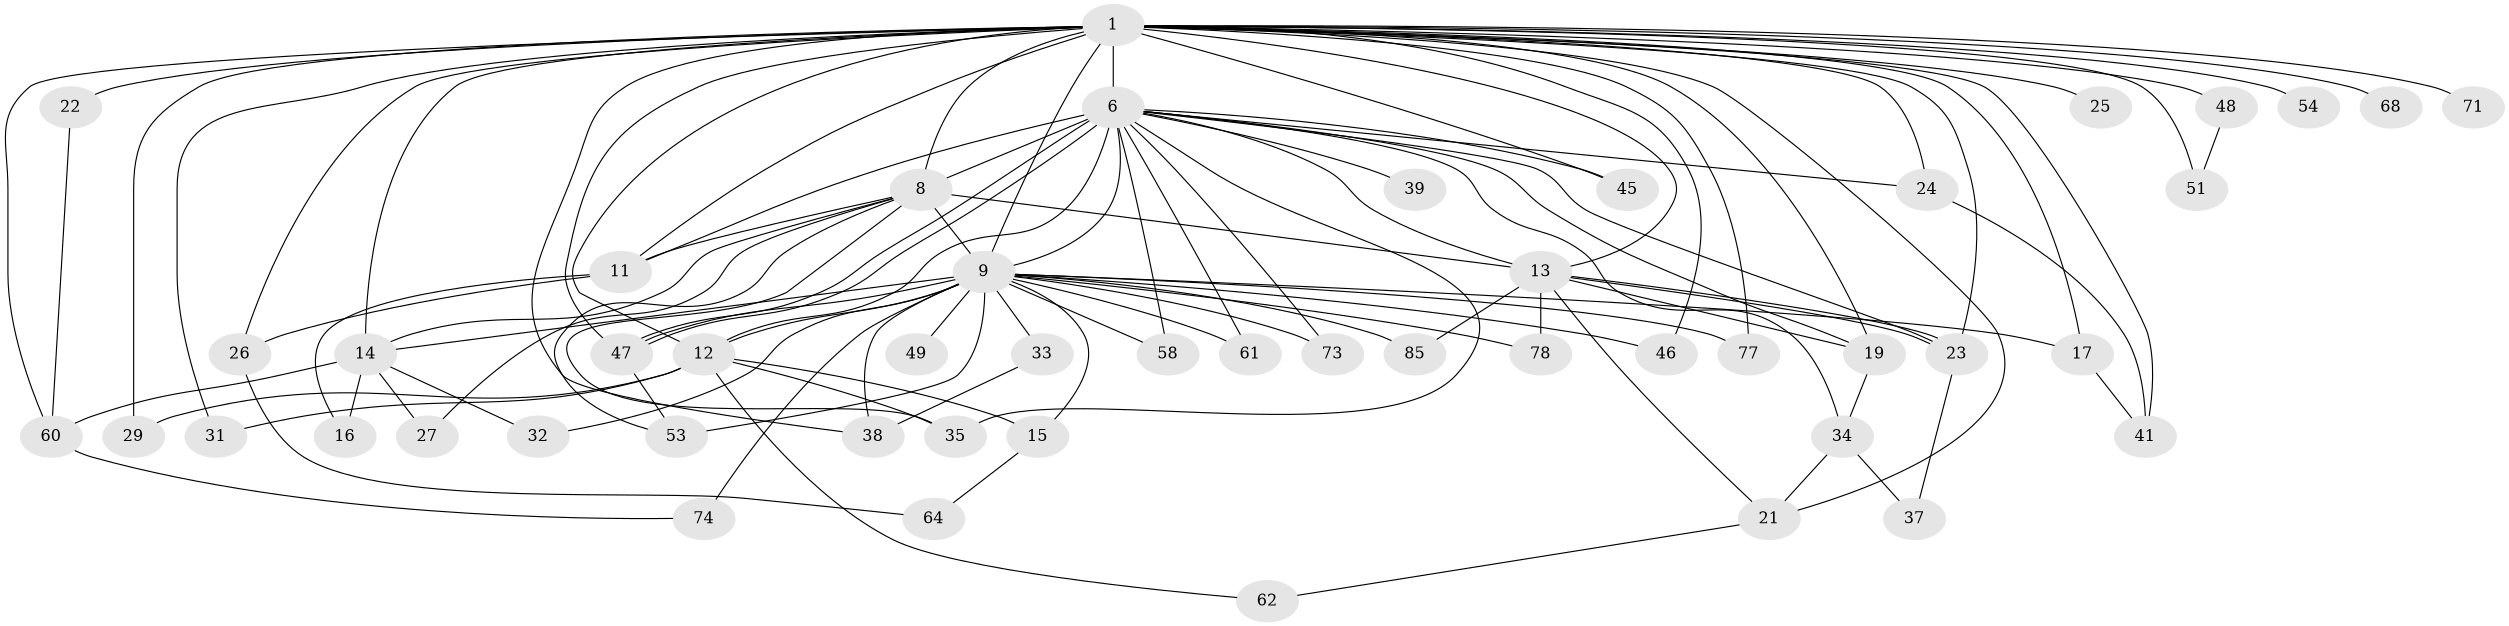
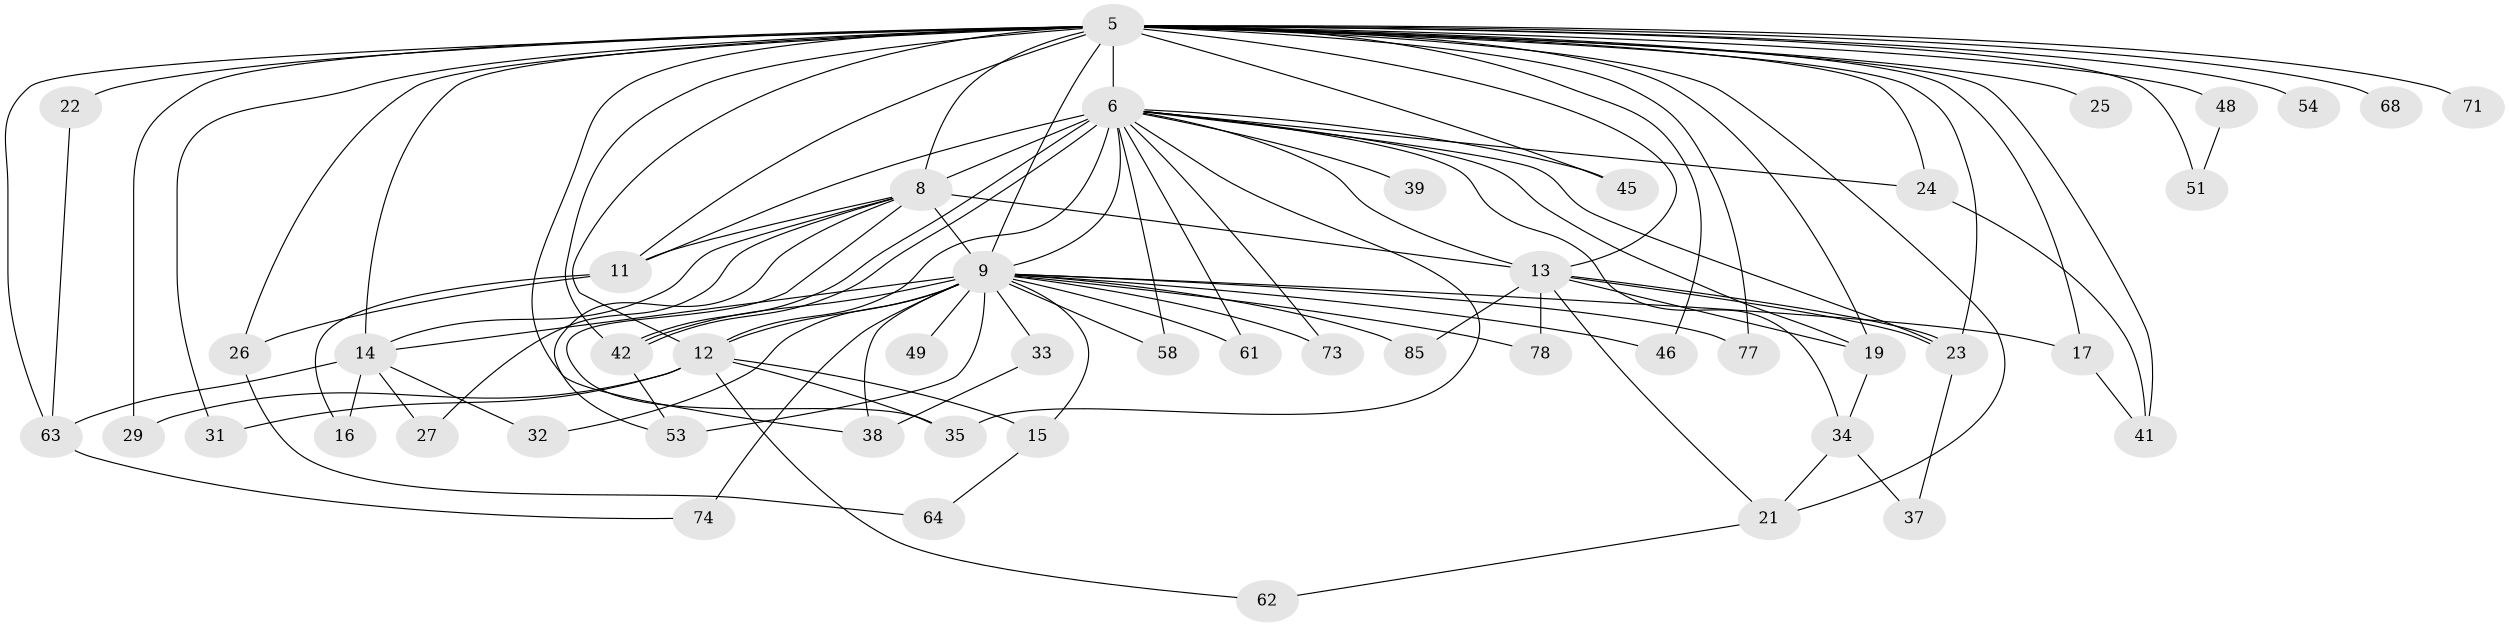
(1113, 25) -> (1113, 25)
(622, 354) -> (622, 354)
(51, 437) -> (51, 437)
